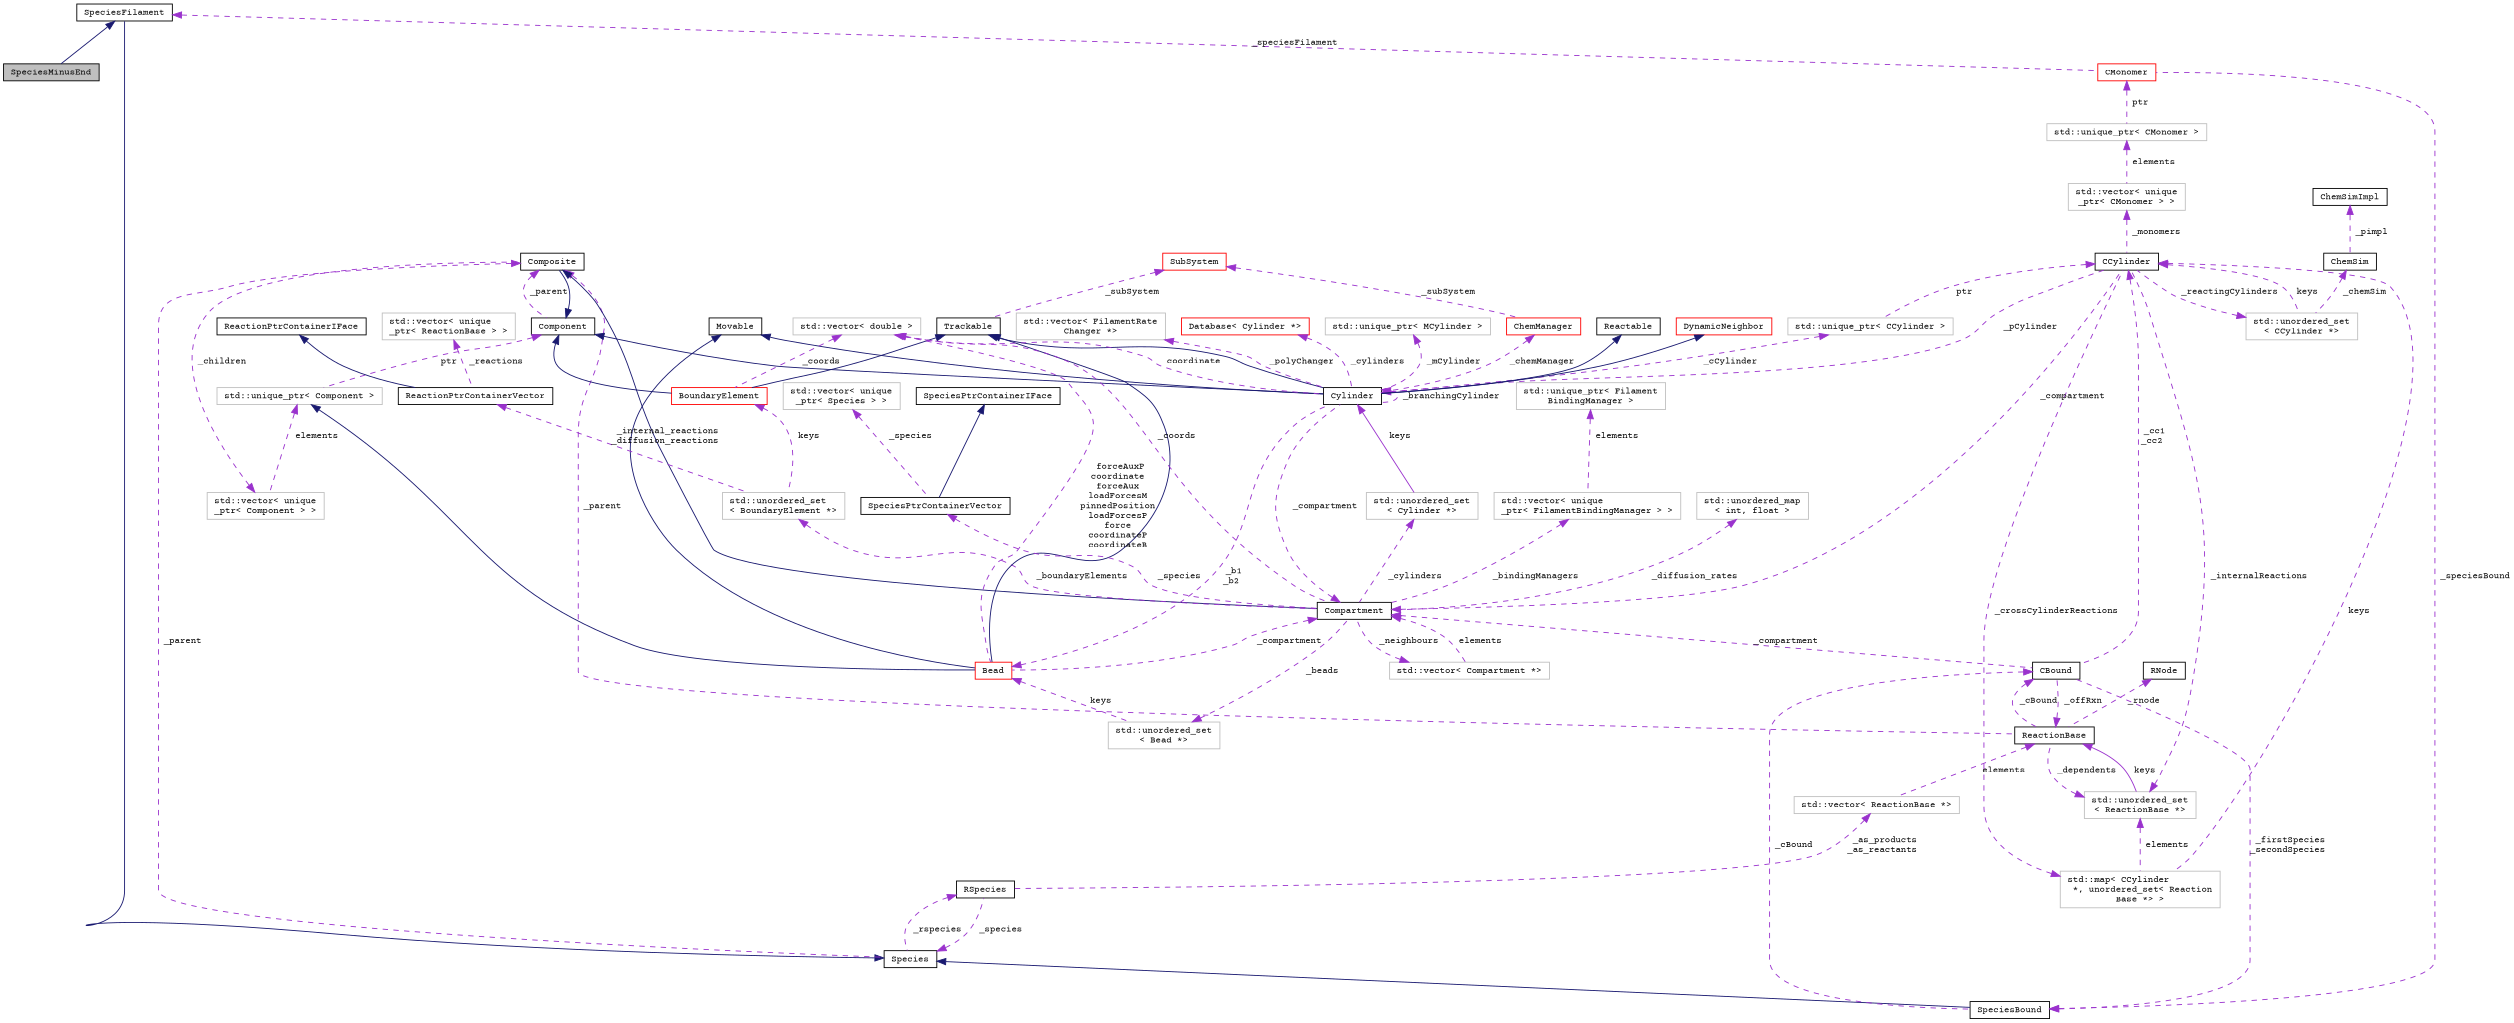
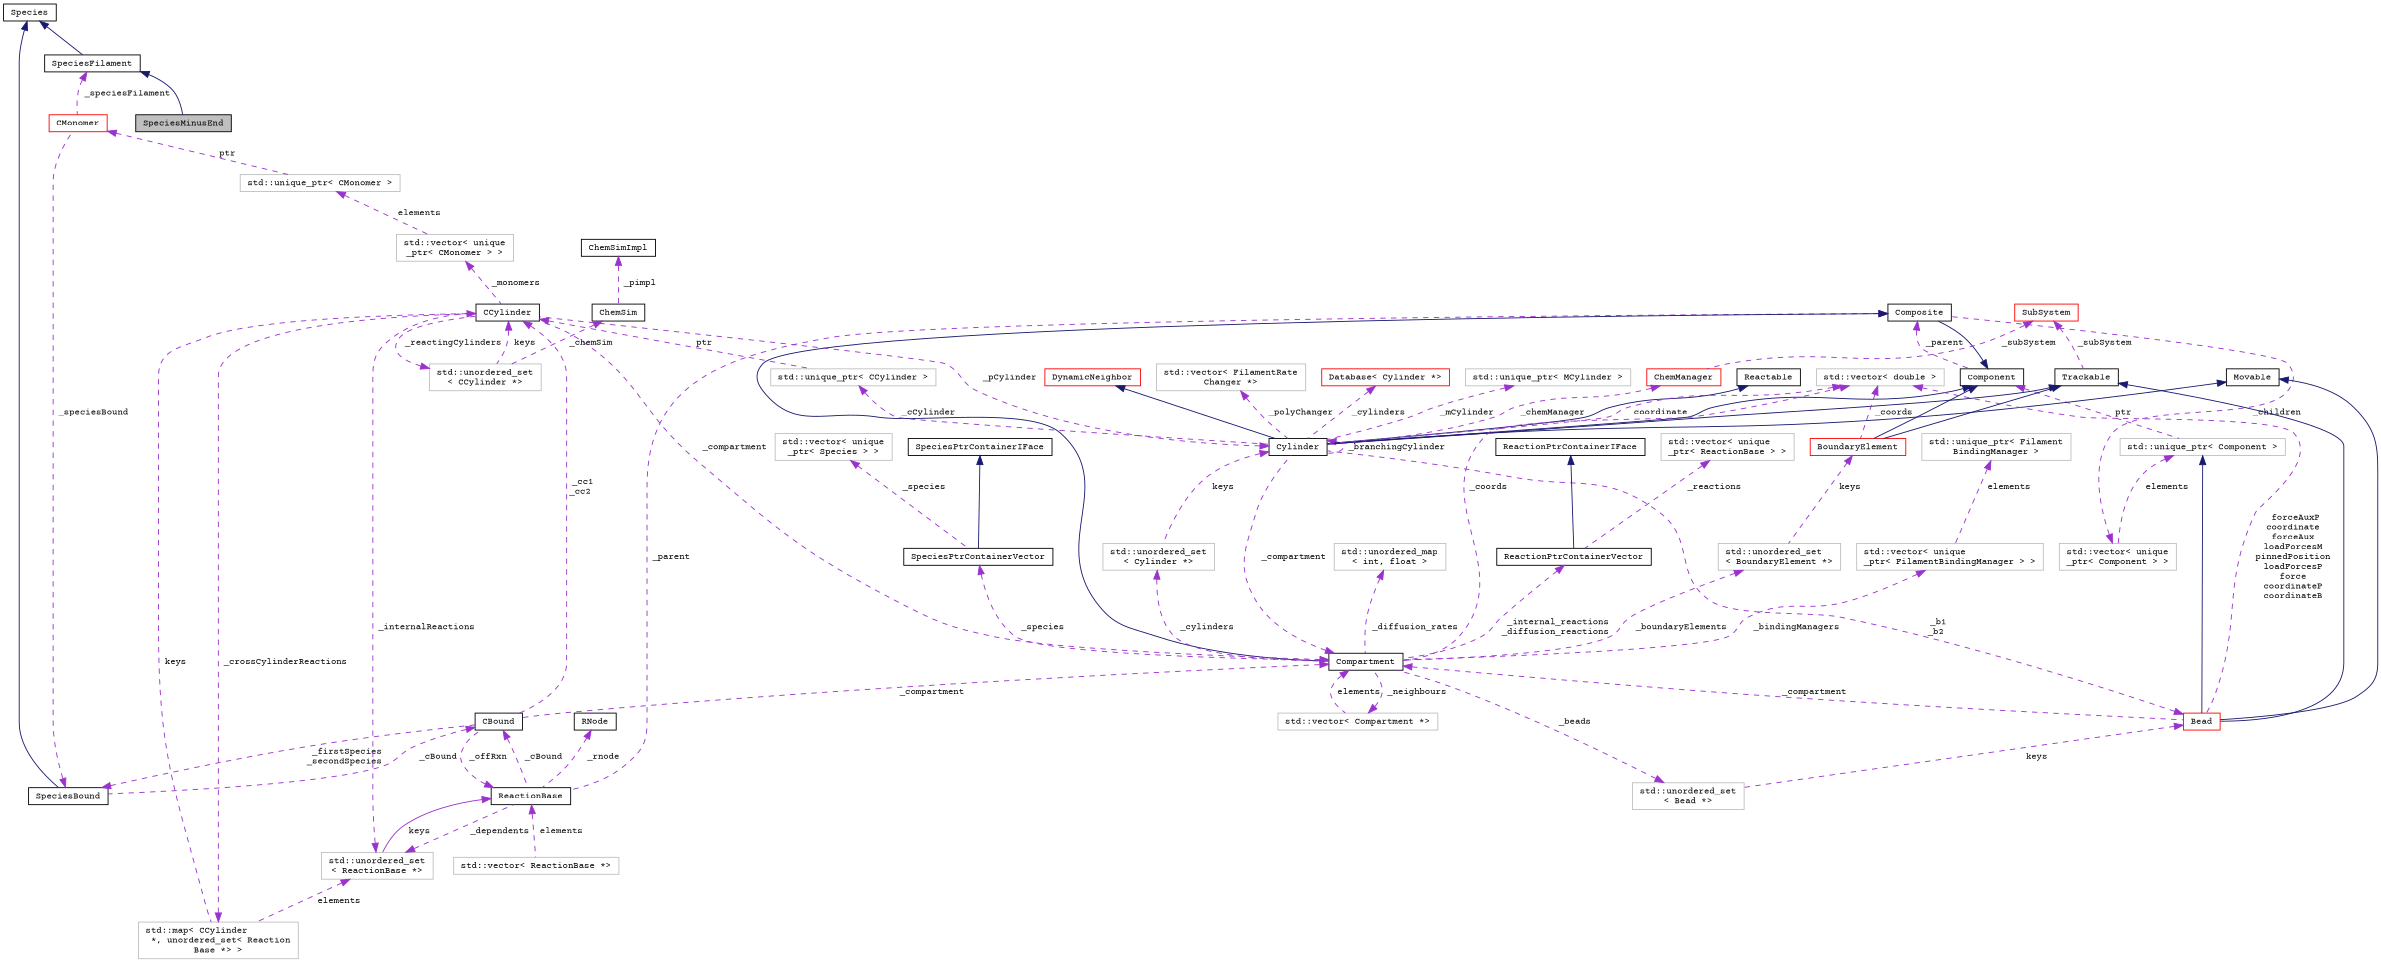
(621, 448) -> (1489, 631)
(1388, 452) -> (1199, 484)
(159, 787) -> none
(985, 889) -> none
